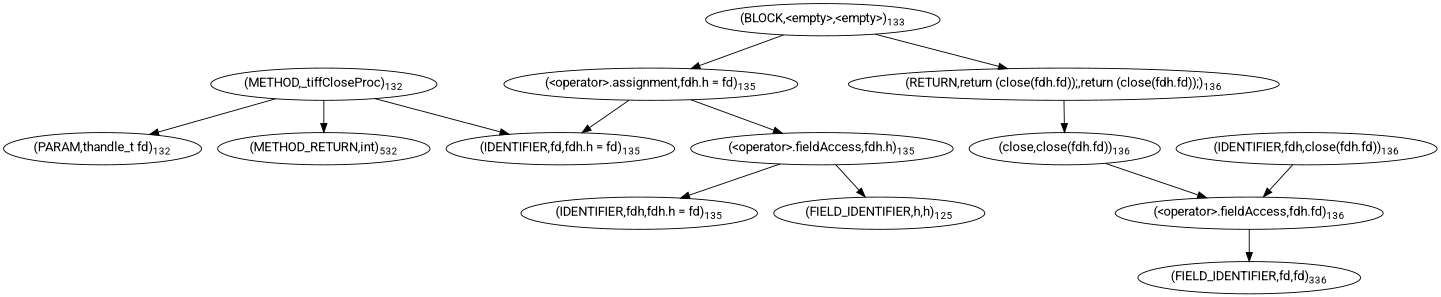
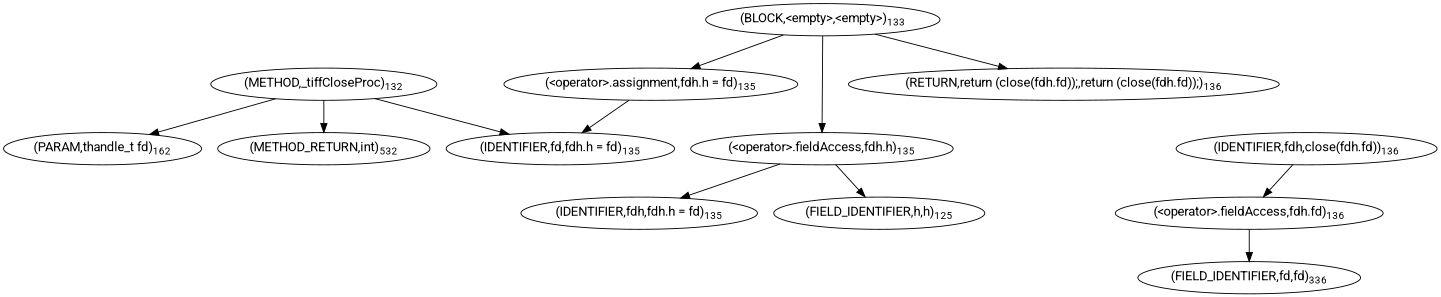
(732, 115) -> (822, 80)
(162, 147) -> (162, 147)
(1065, 149) -> none
